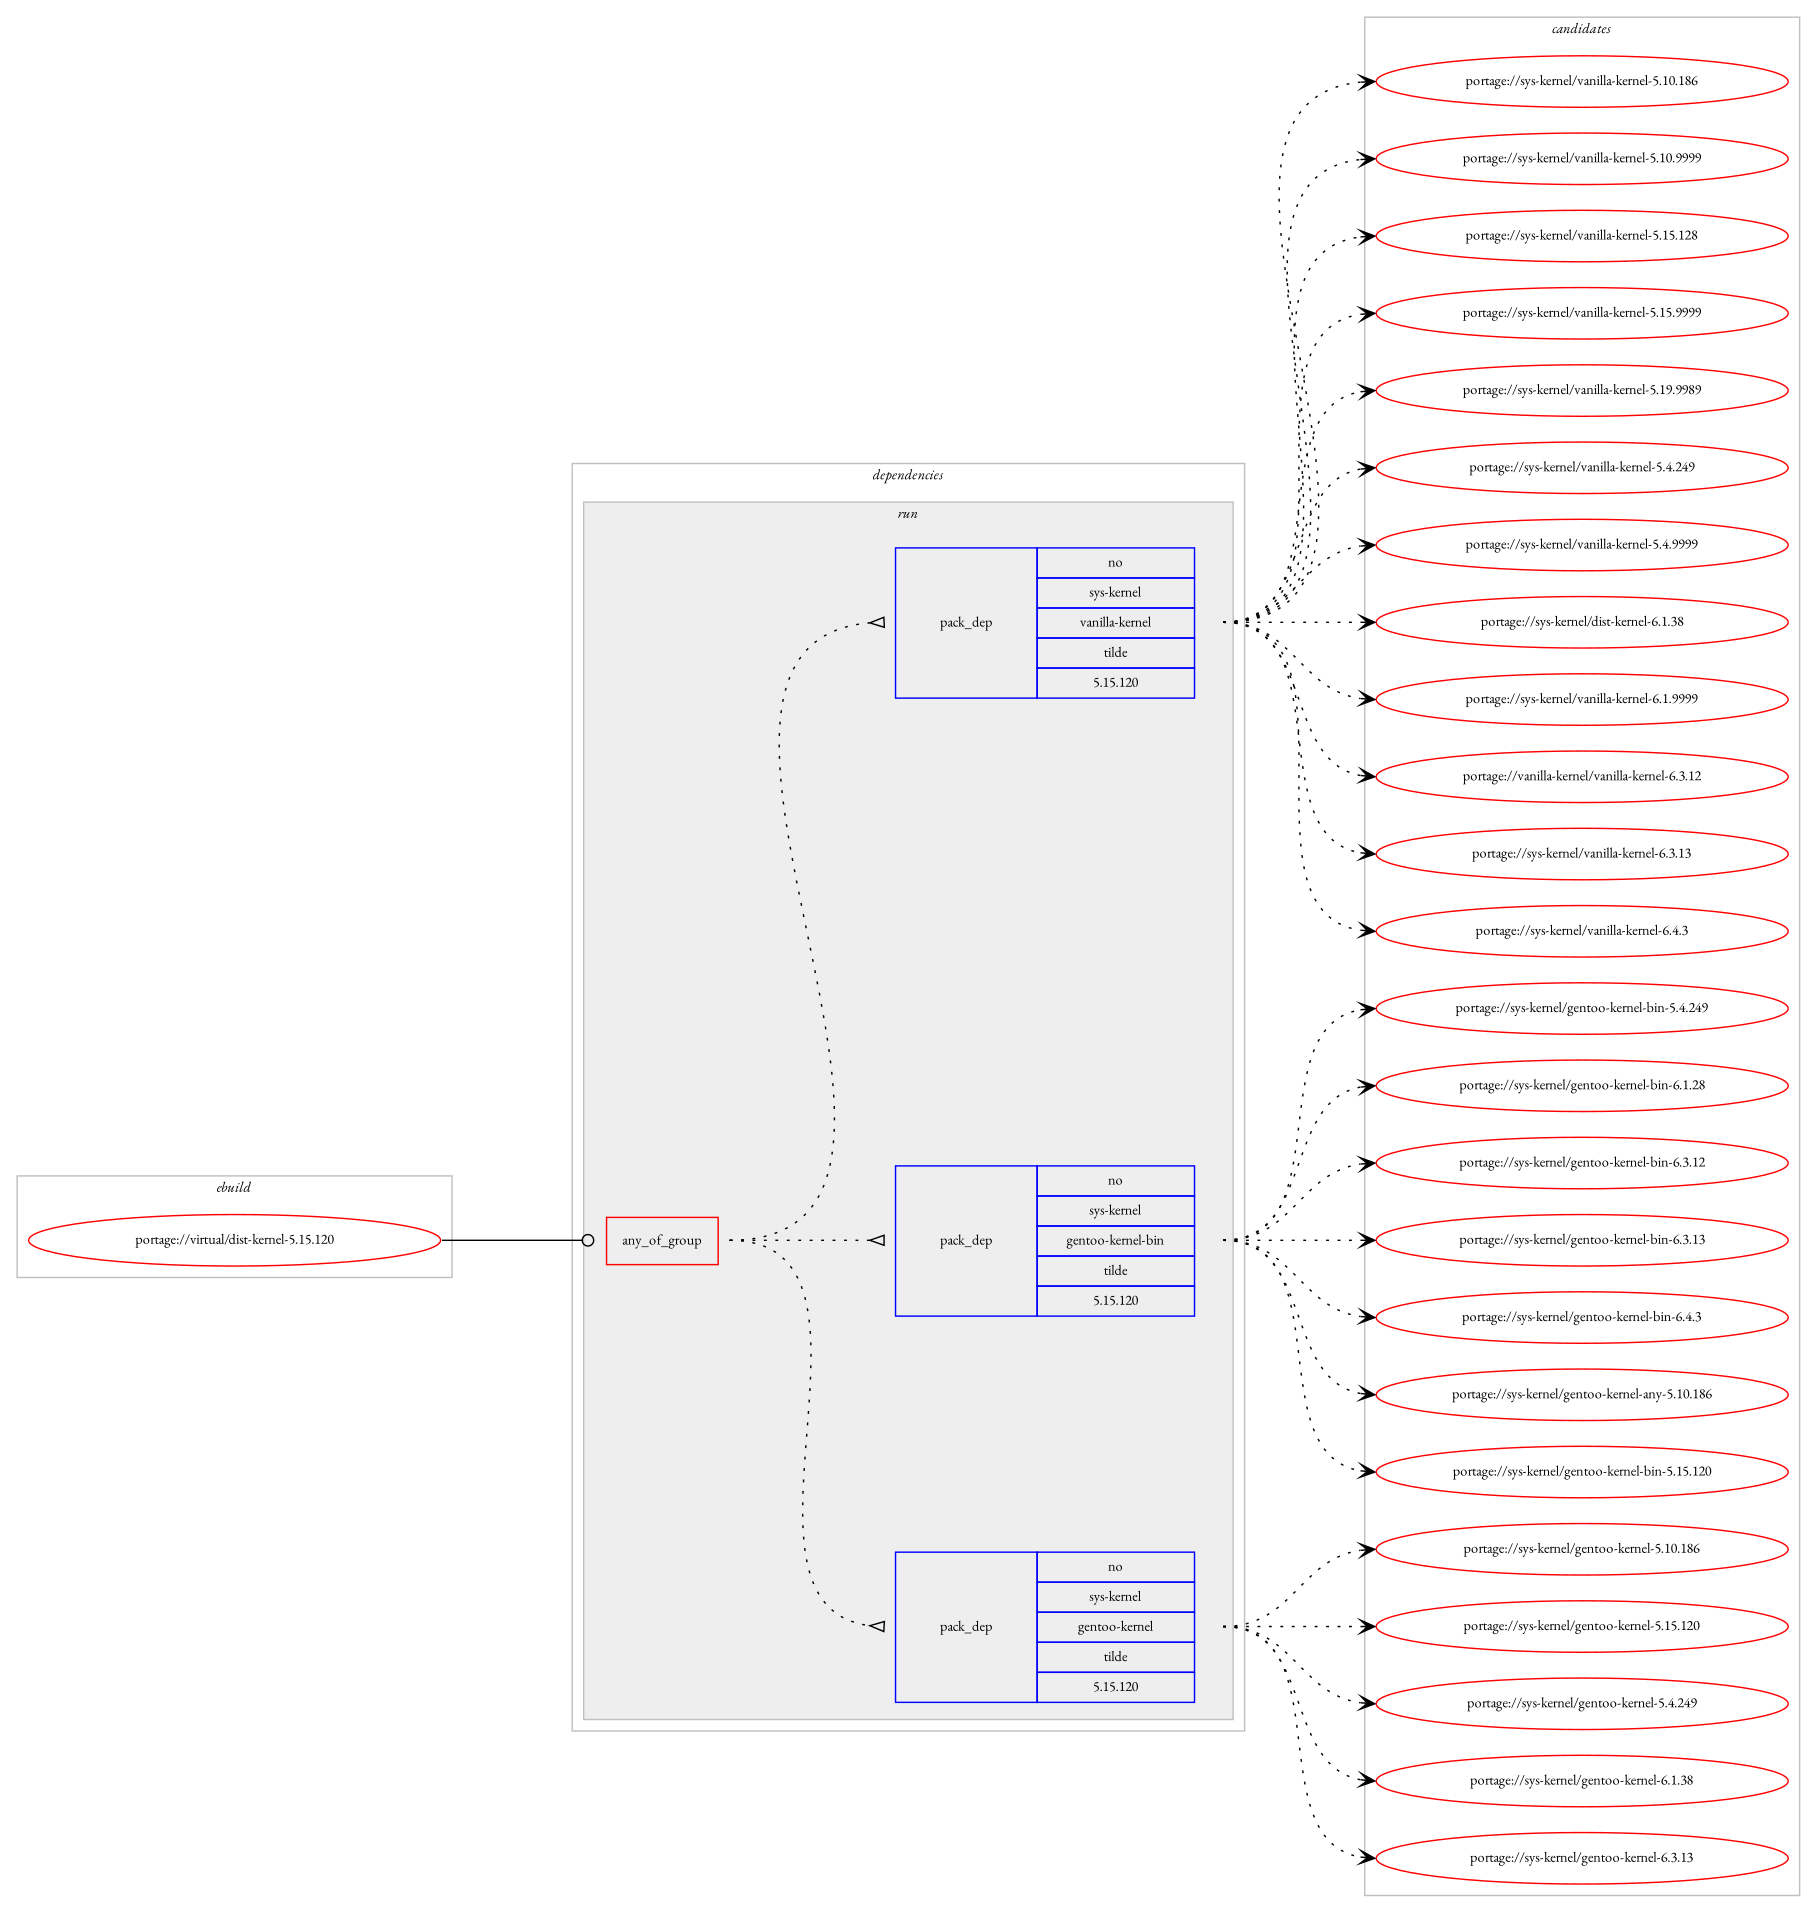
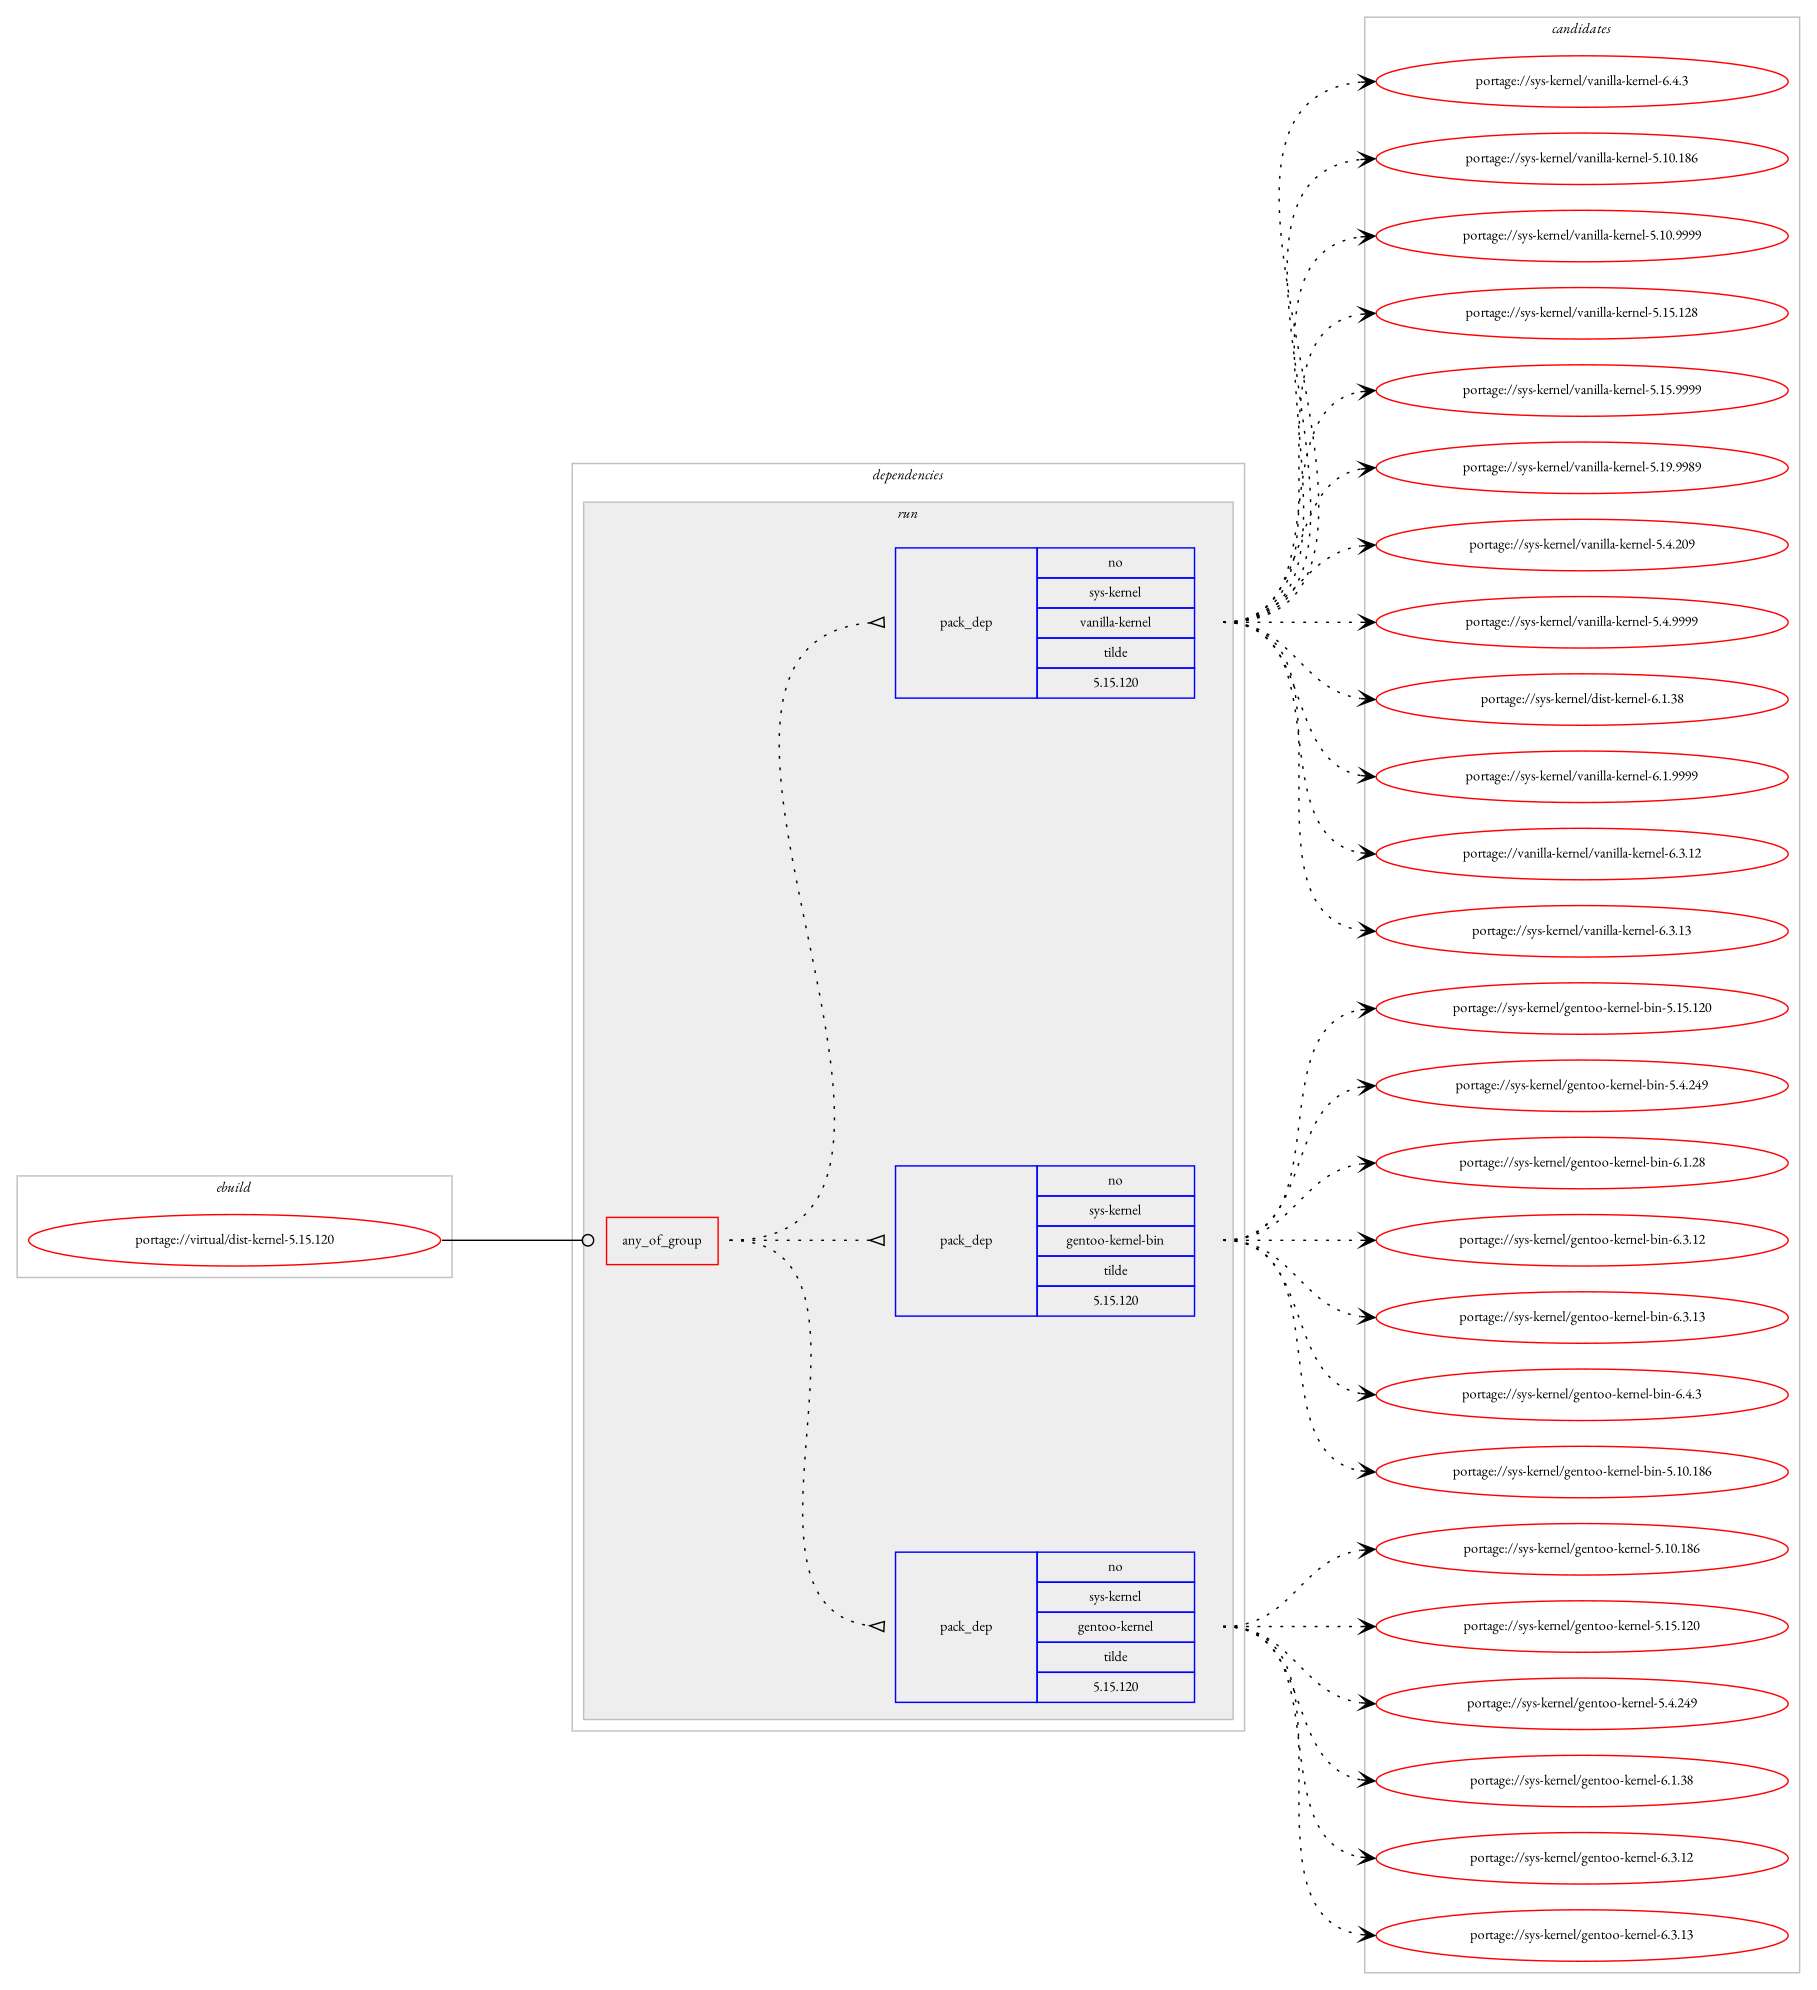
(1582, 468) -> (1582, 545)
(1582, 1395) -> (1582, 1472)
none -> (1582, 1858)
